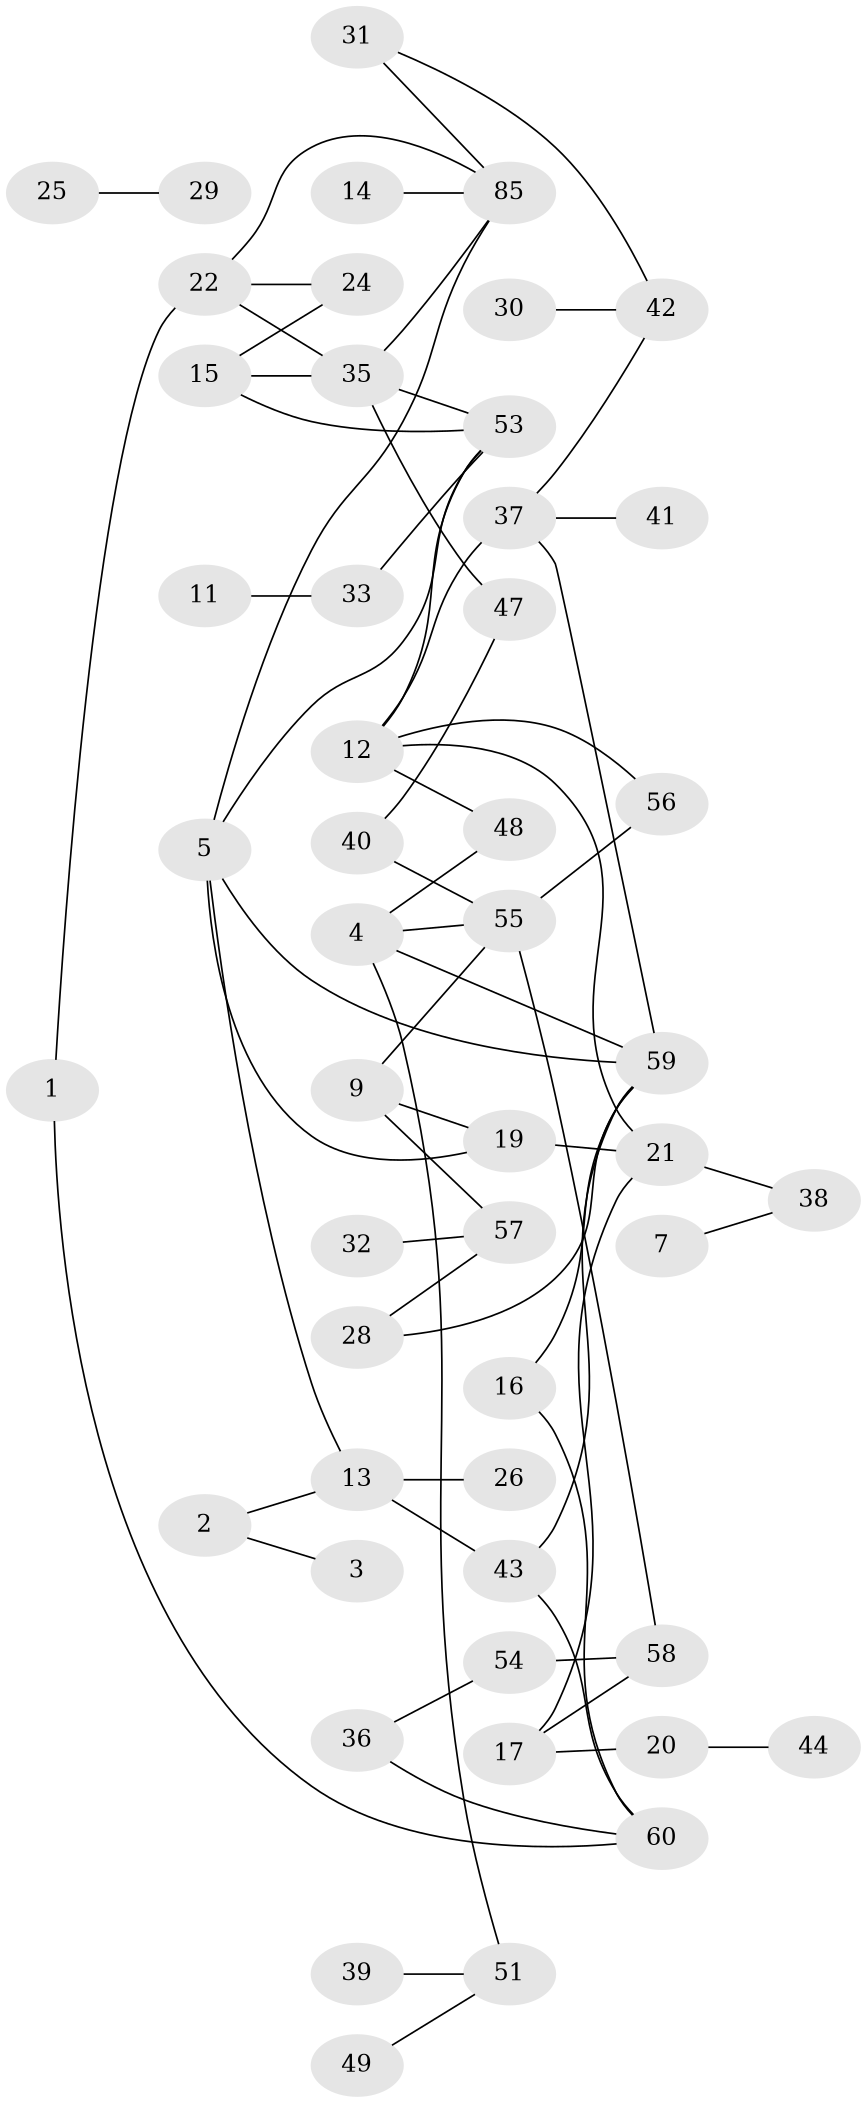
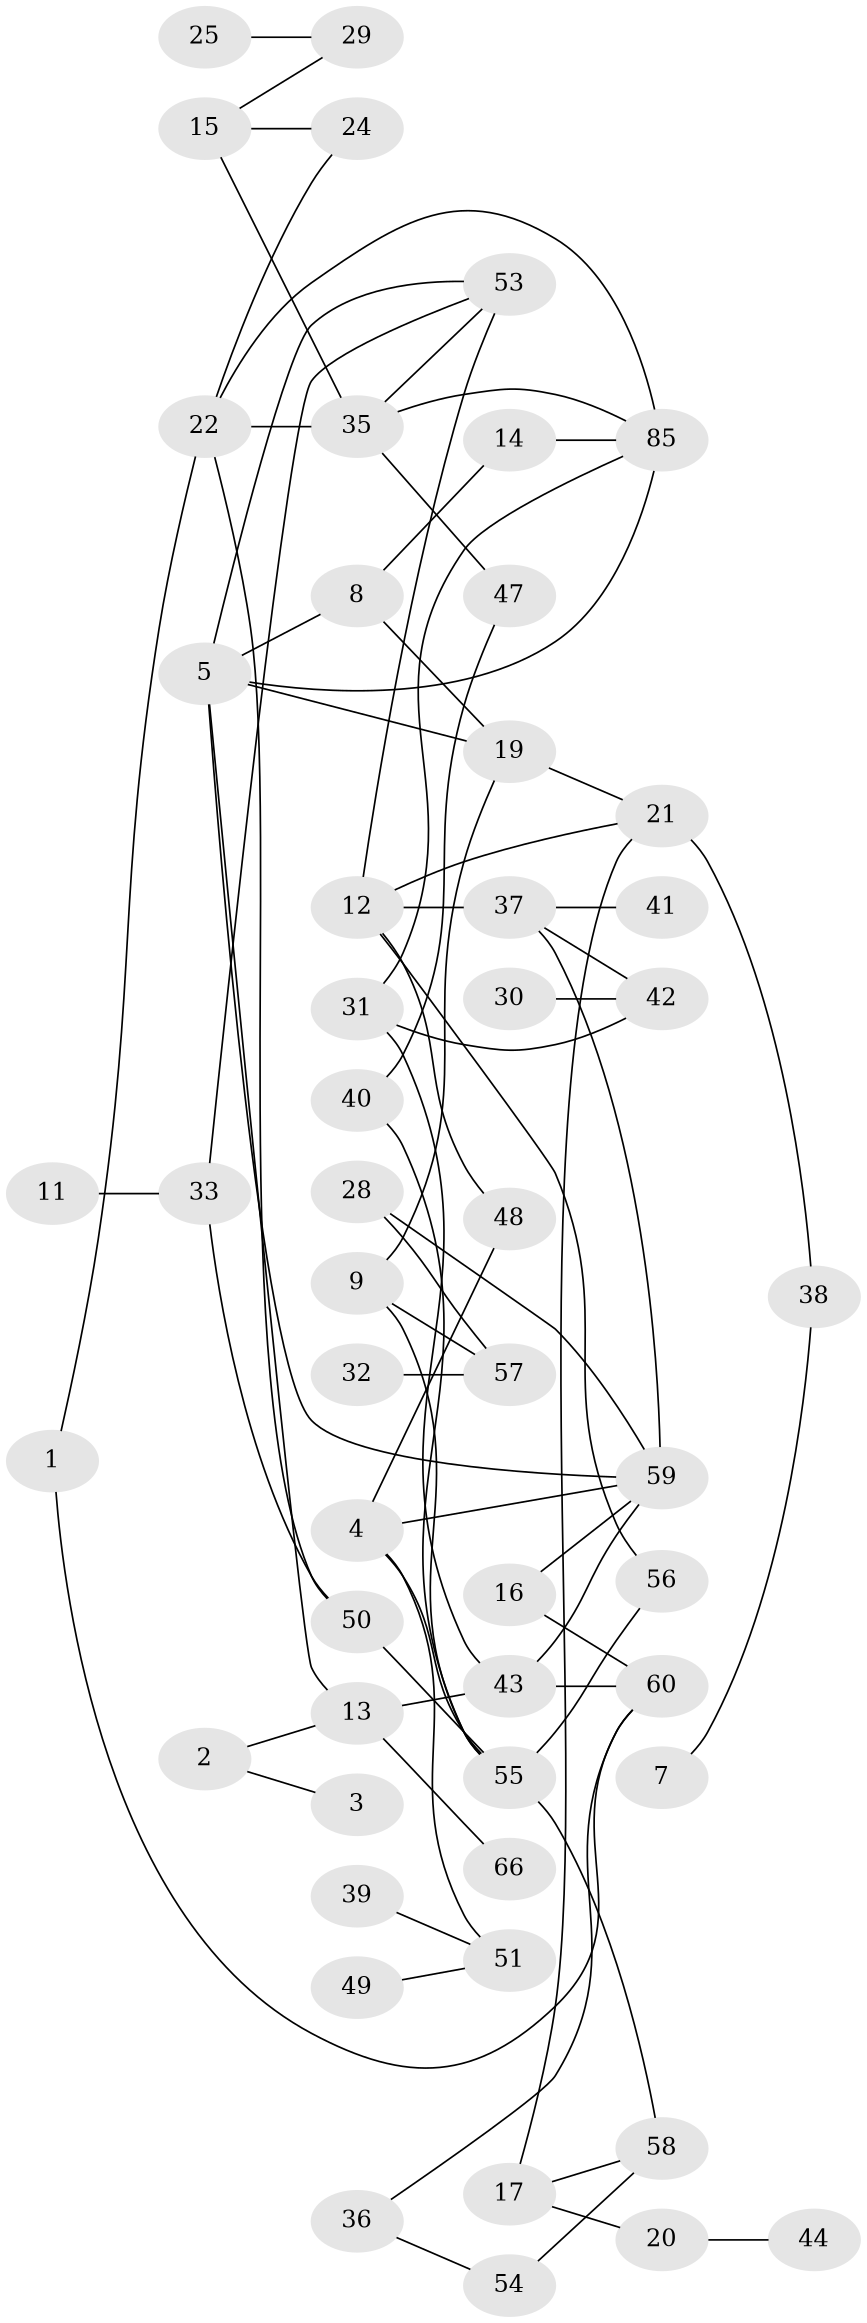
(350, 428) -> (281, 83)
none -> (357, 596)
none -> (443, 1217)
(510, 1480) -> (510, 1869)
none -> (357, 1622)
